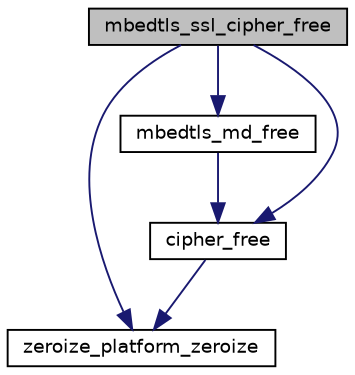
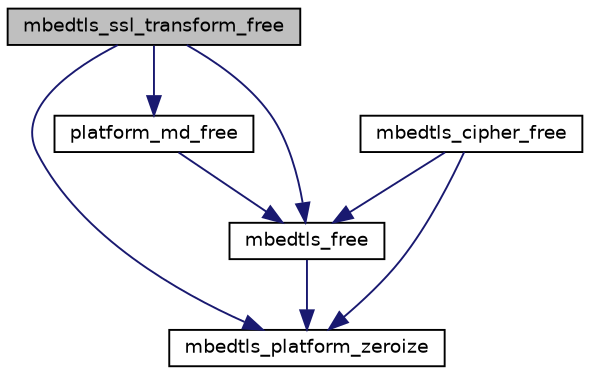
(218, 27) -> (154, 27)
(218, 134) -> (154, 134)
none -> (471, 134)
(218, 241) -> (307, 241)
(142, 348) -> (307, 348)
